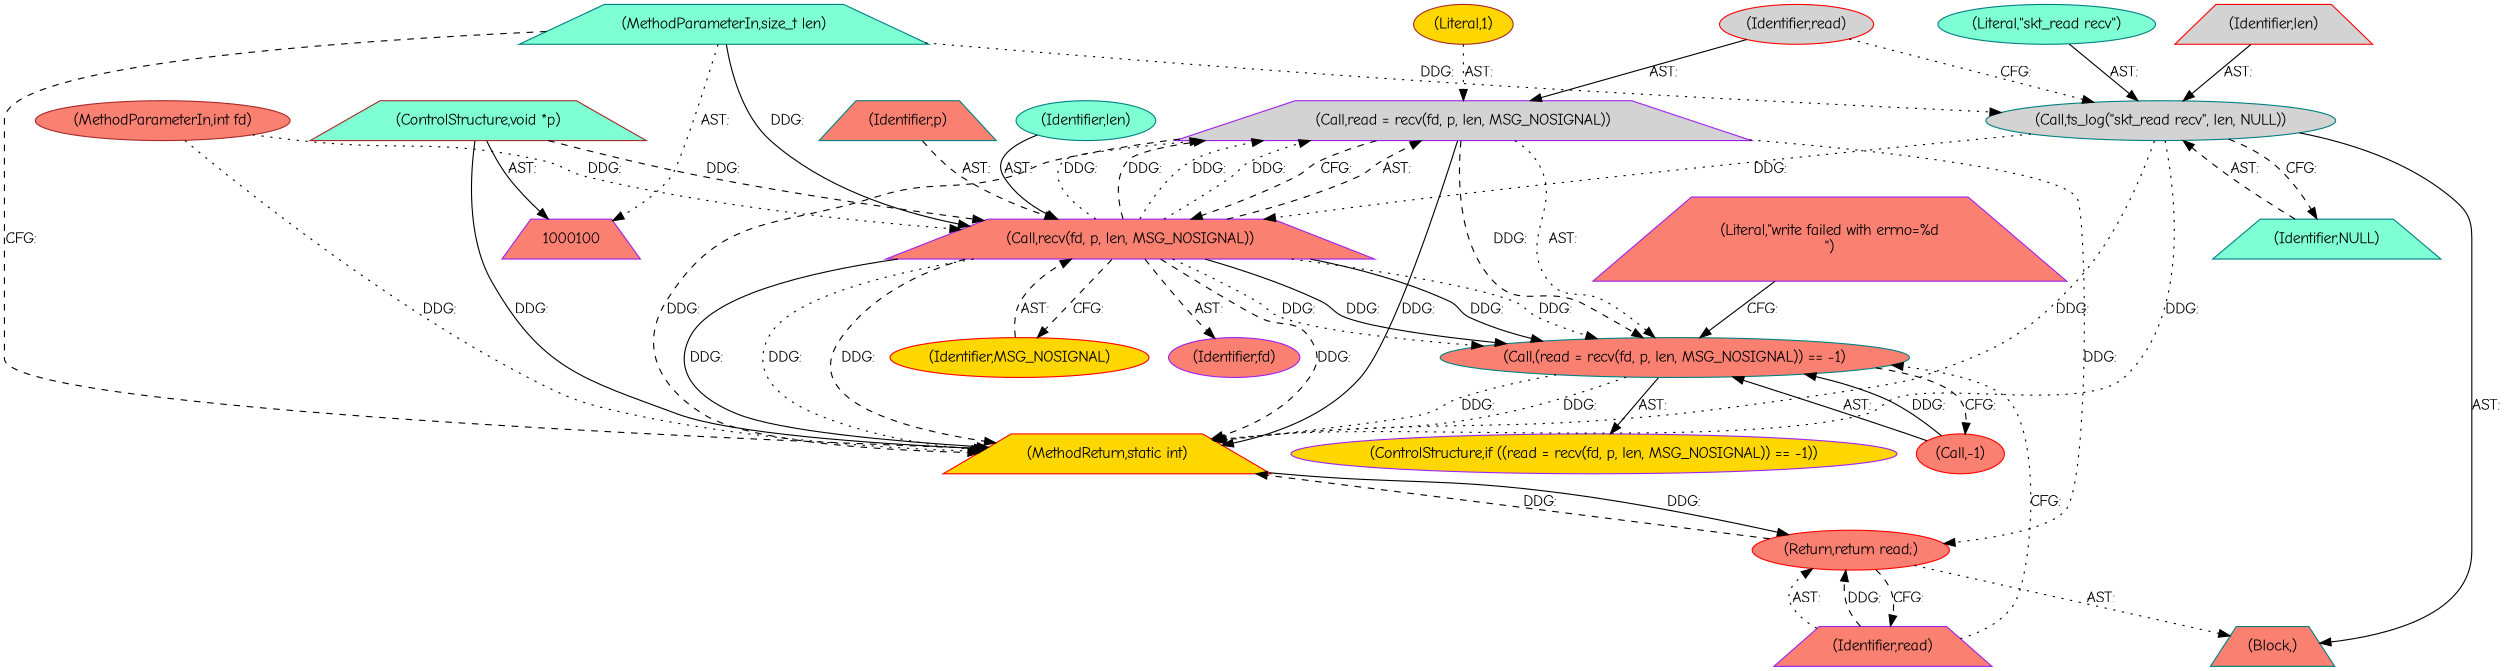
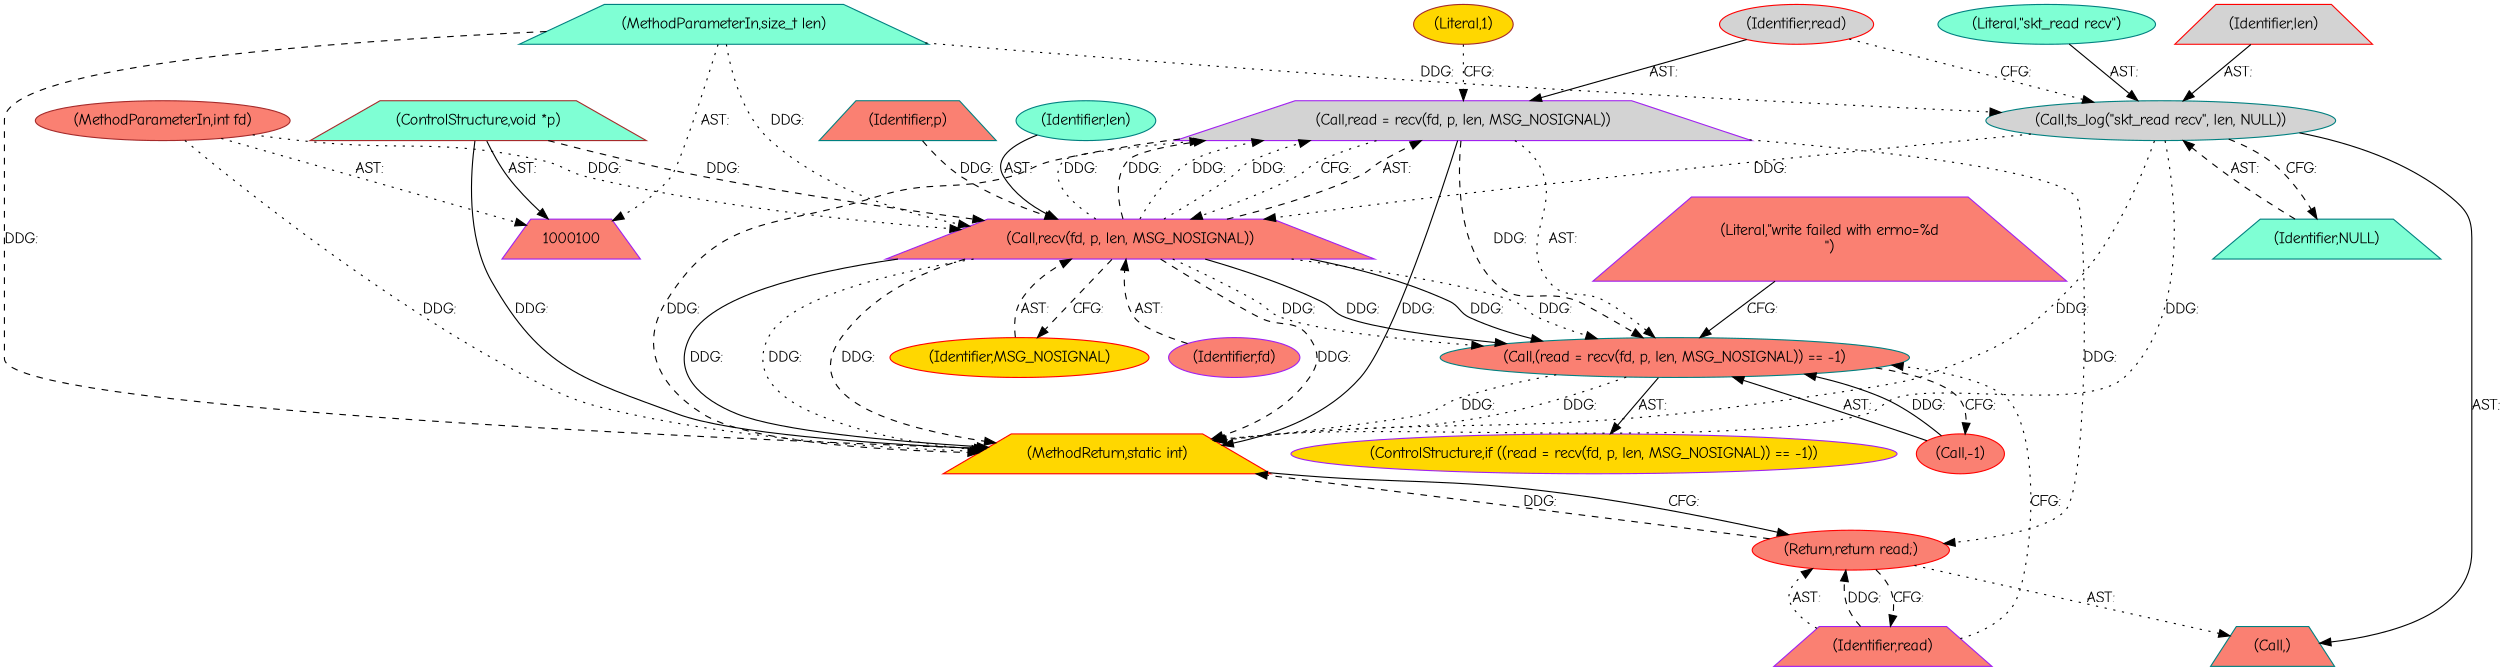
(1482, 73) -> (1482, 73)
(979, 169) -> (979, 169)
(811, 170) -> (811, 170)
none -> (368, 180)
(1290, 180) -> (1290, 180)
(24, 239) -> (24, 239)
(1175, 296) -> (1138, 321)
(1686, 502) -> (1686, 502)
(2273, 646) -> (2273, 646)
